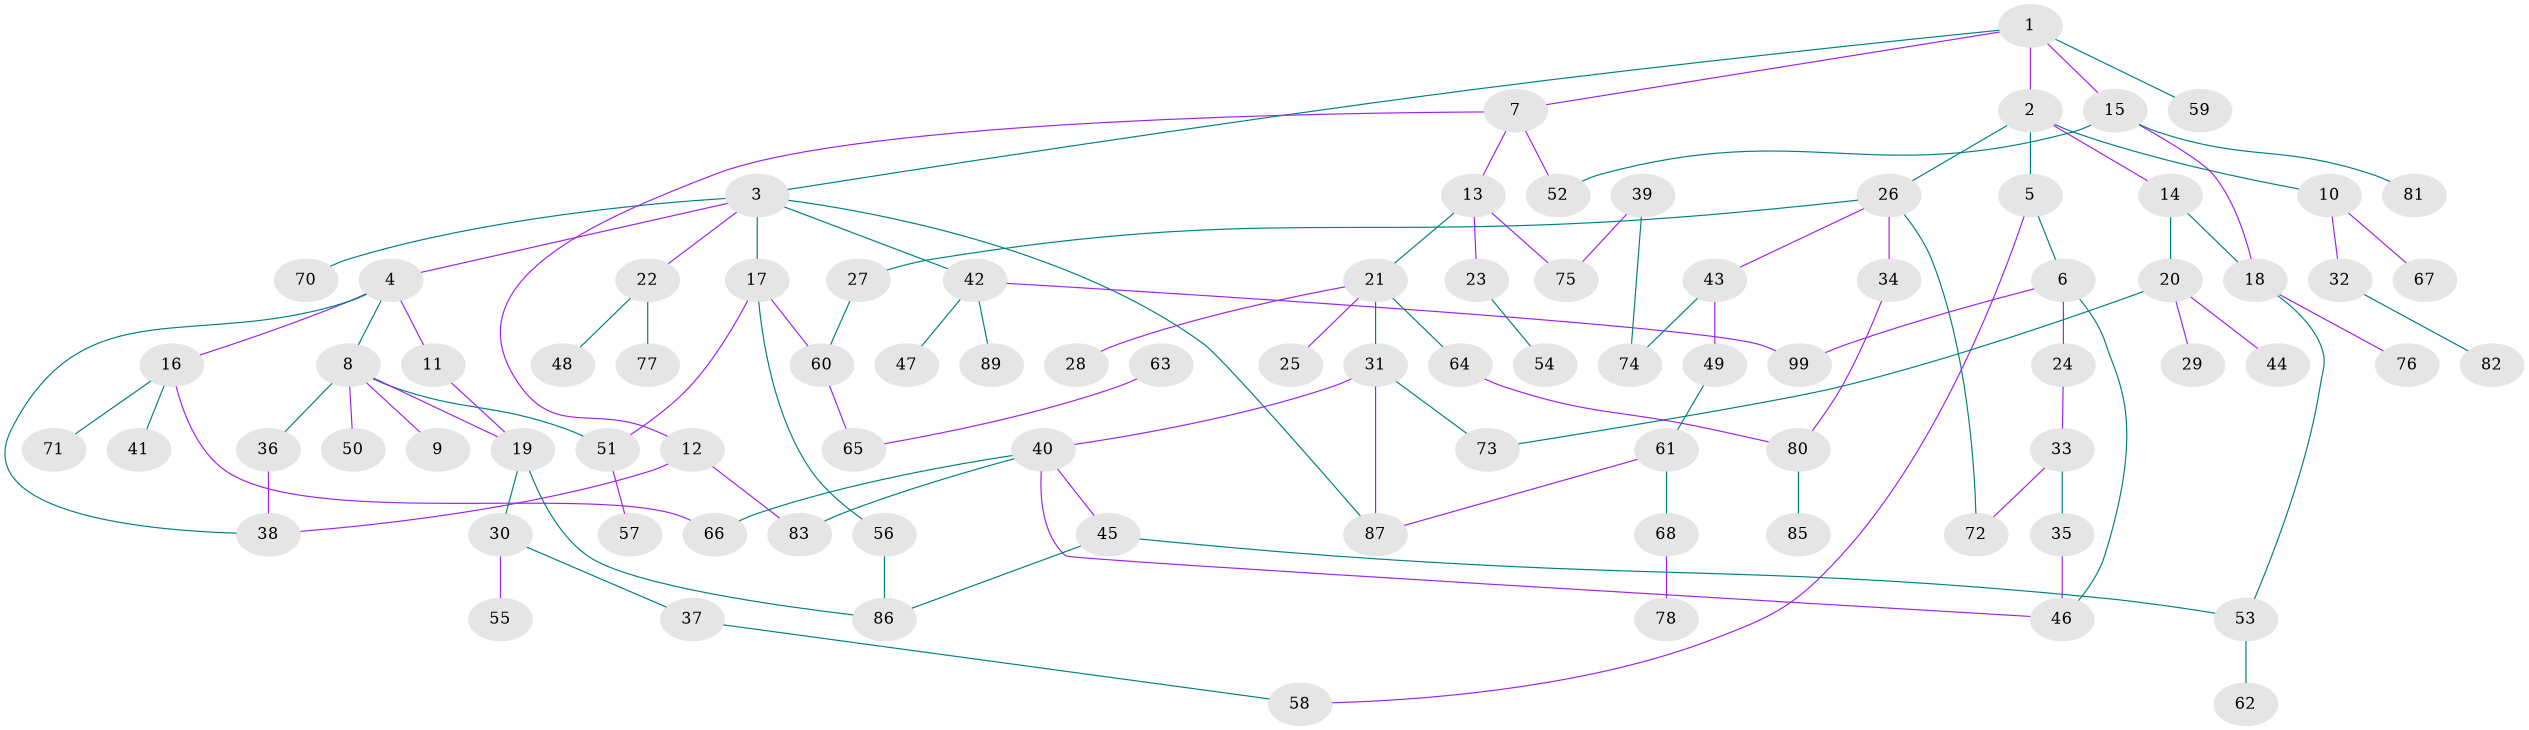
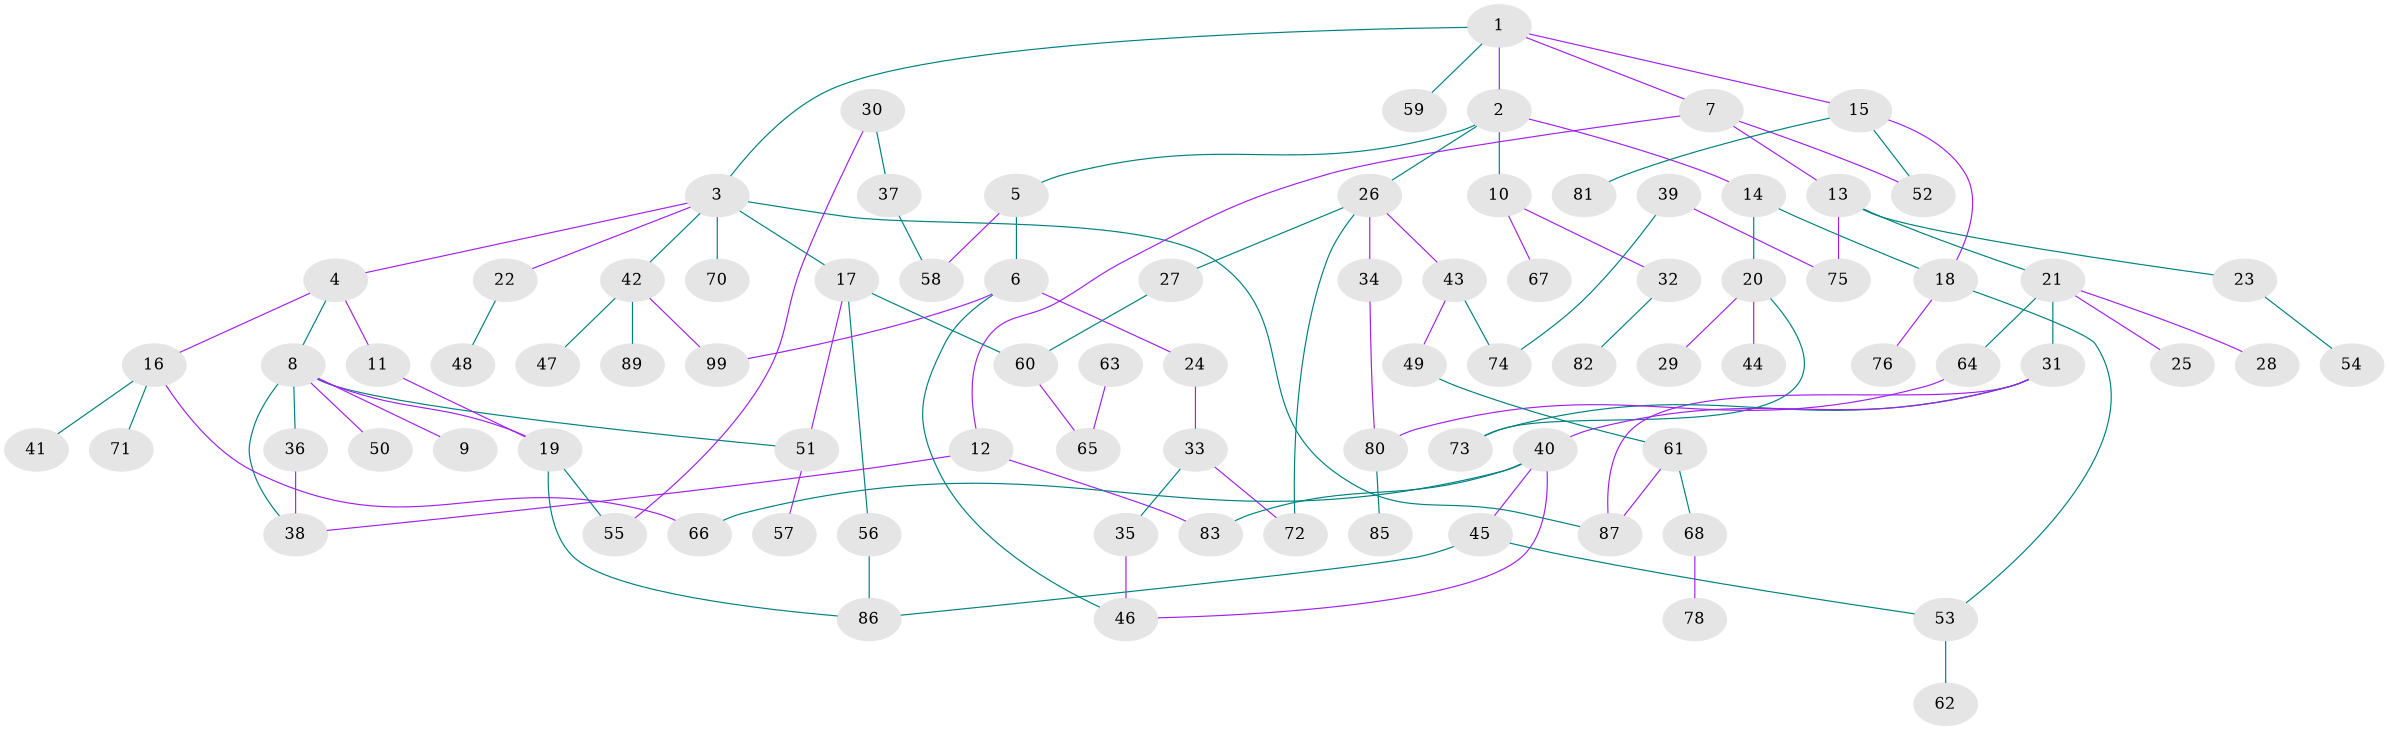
(1475, 238) -> (2037, 248)
(790, 323) -> (936, 323)
(648, 365) -> none
(43, 382) -> (249, 450)
(512, 492) -> (582, 492)
